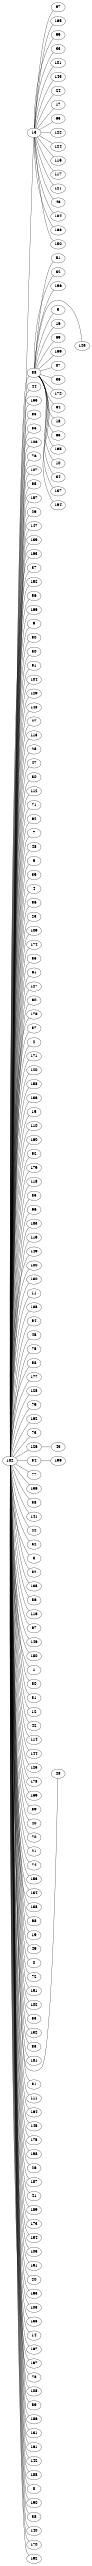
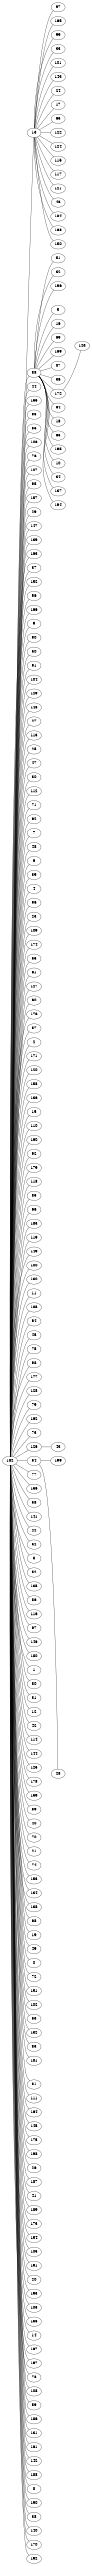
(48, 307) -> (74, 371)
(37, 2071) -> (54, 1616)
